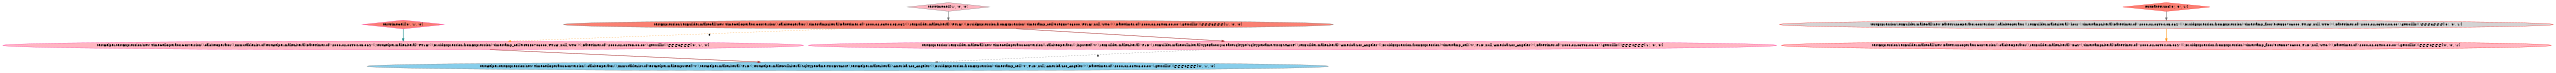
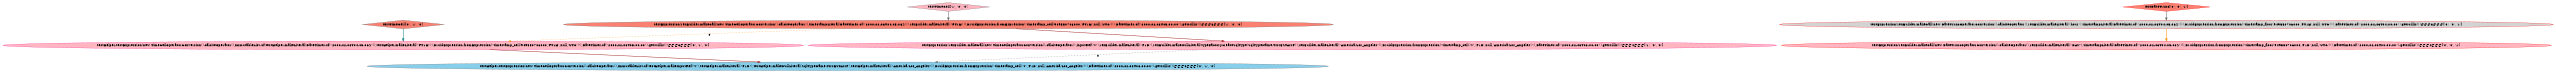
(403, 25) -> (403, 25)
